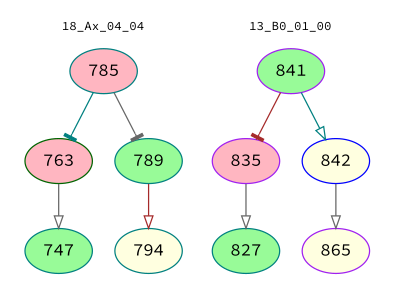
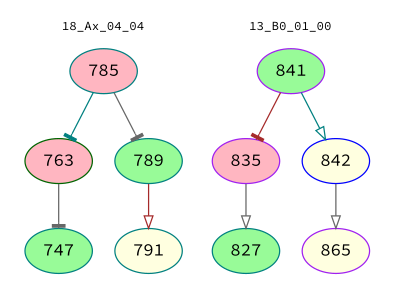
(59, 200) -> (59, 203)
(149, 251) -> (149, 251)
